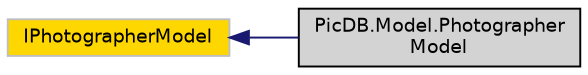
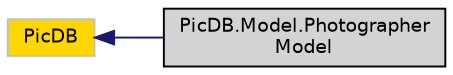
(119, 38) -> (51, 38)
